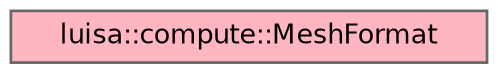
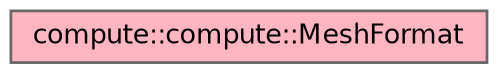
(249, 37) -> (249, 37)
